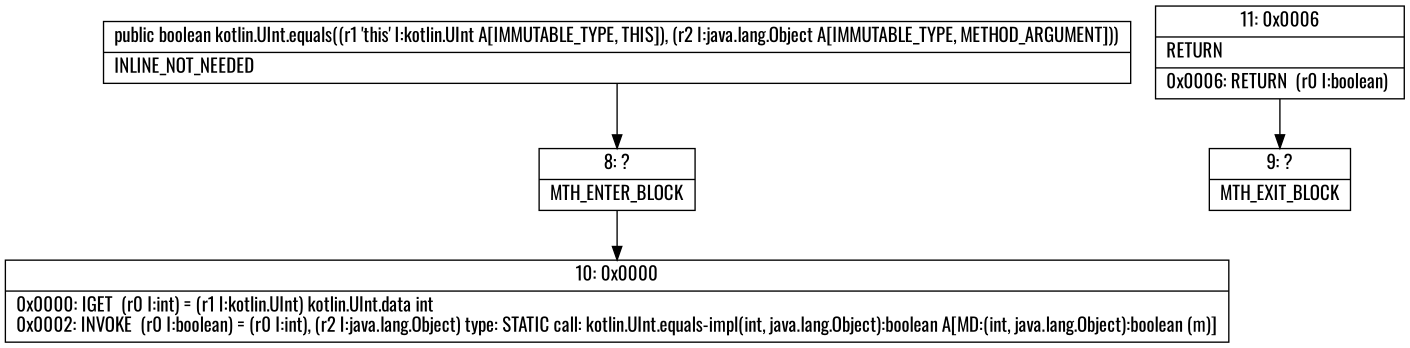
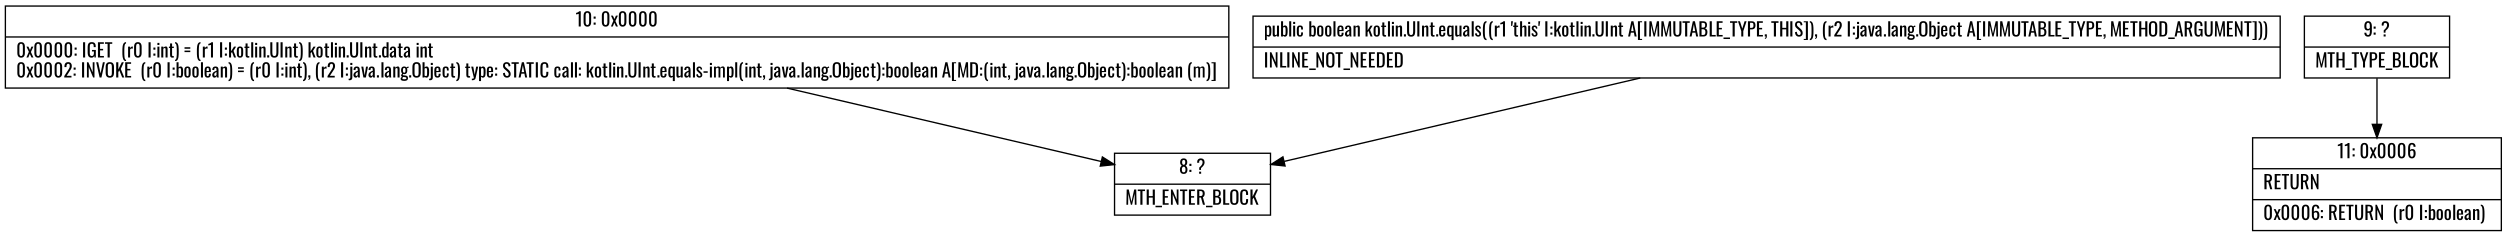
(1280, 117) -> (2377, 101)
(1280, 194) -> (2377, 62)
(617, 229) -> (944, 125)
